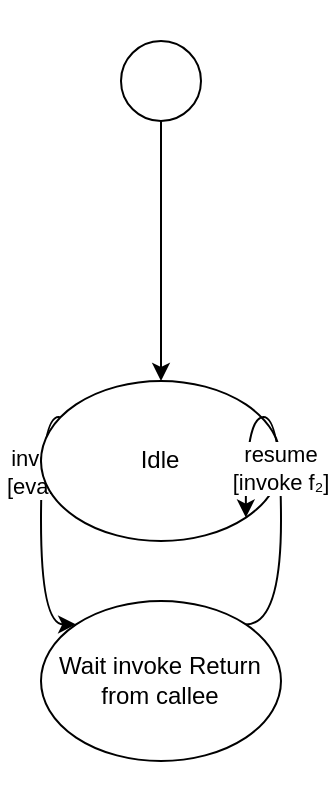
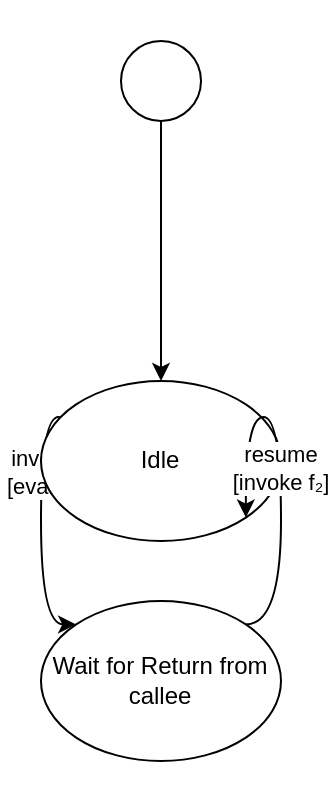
(161, 681) -> (161, 681)
